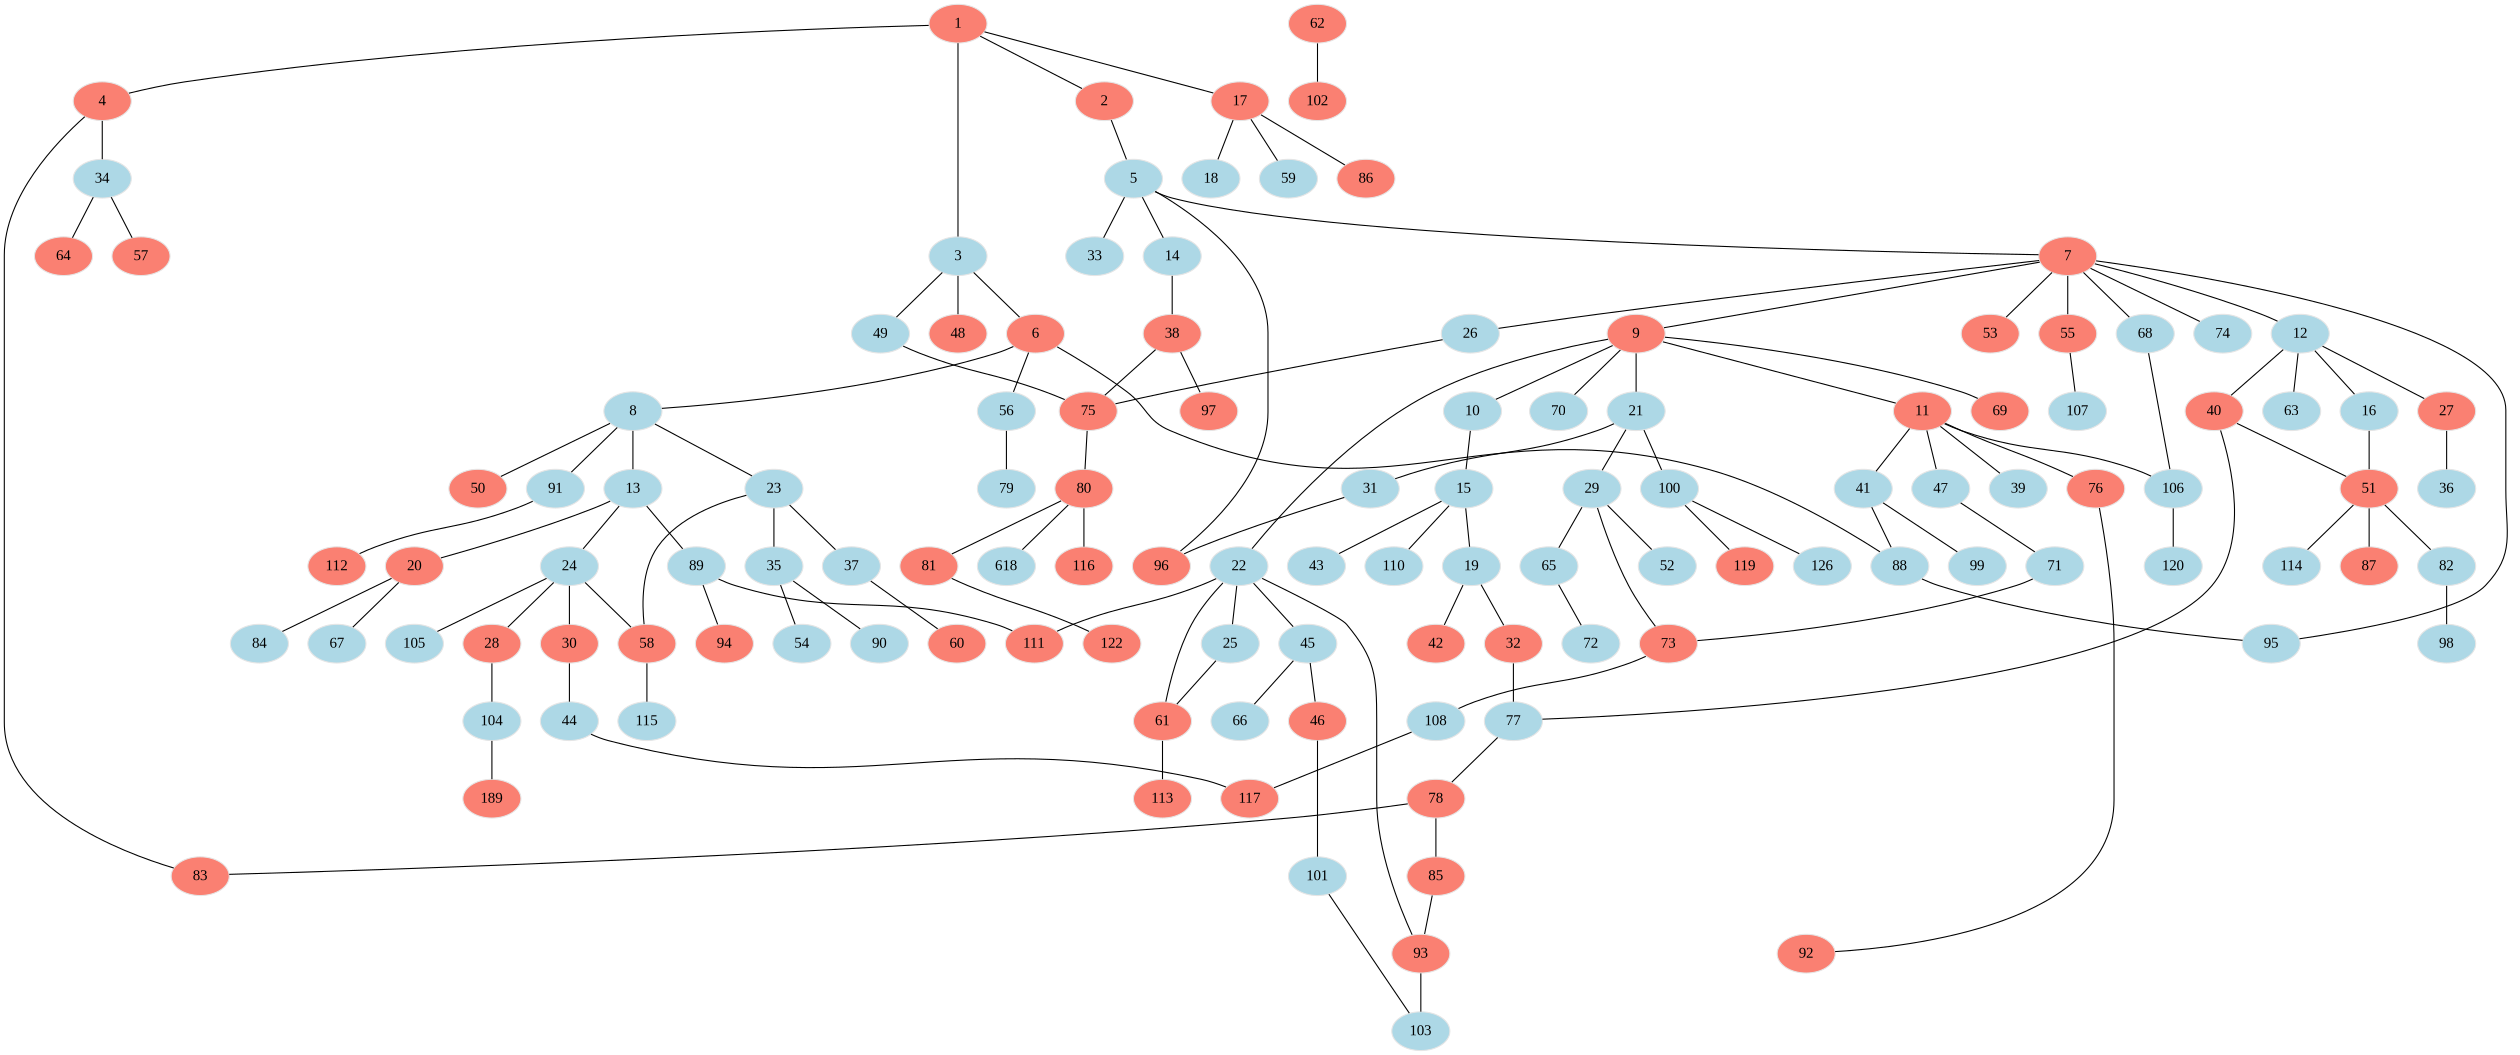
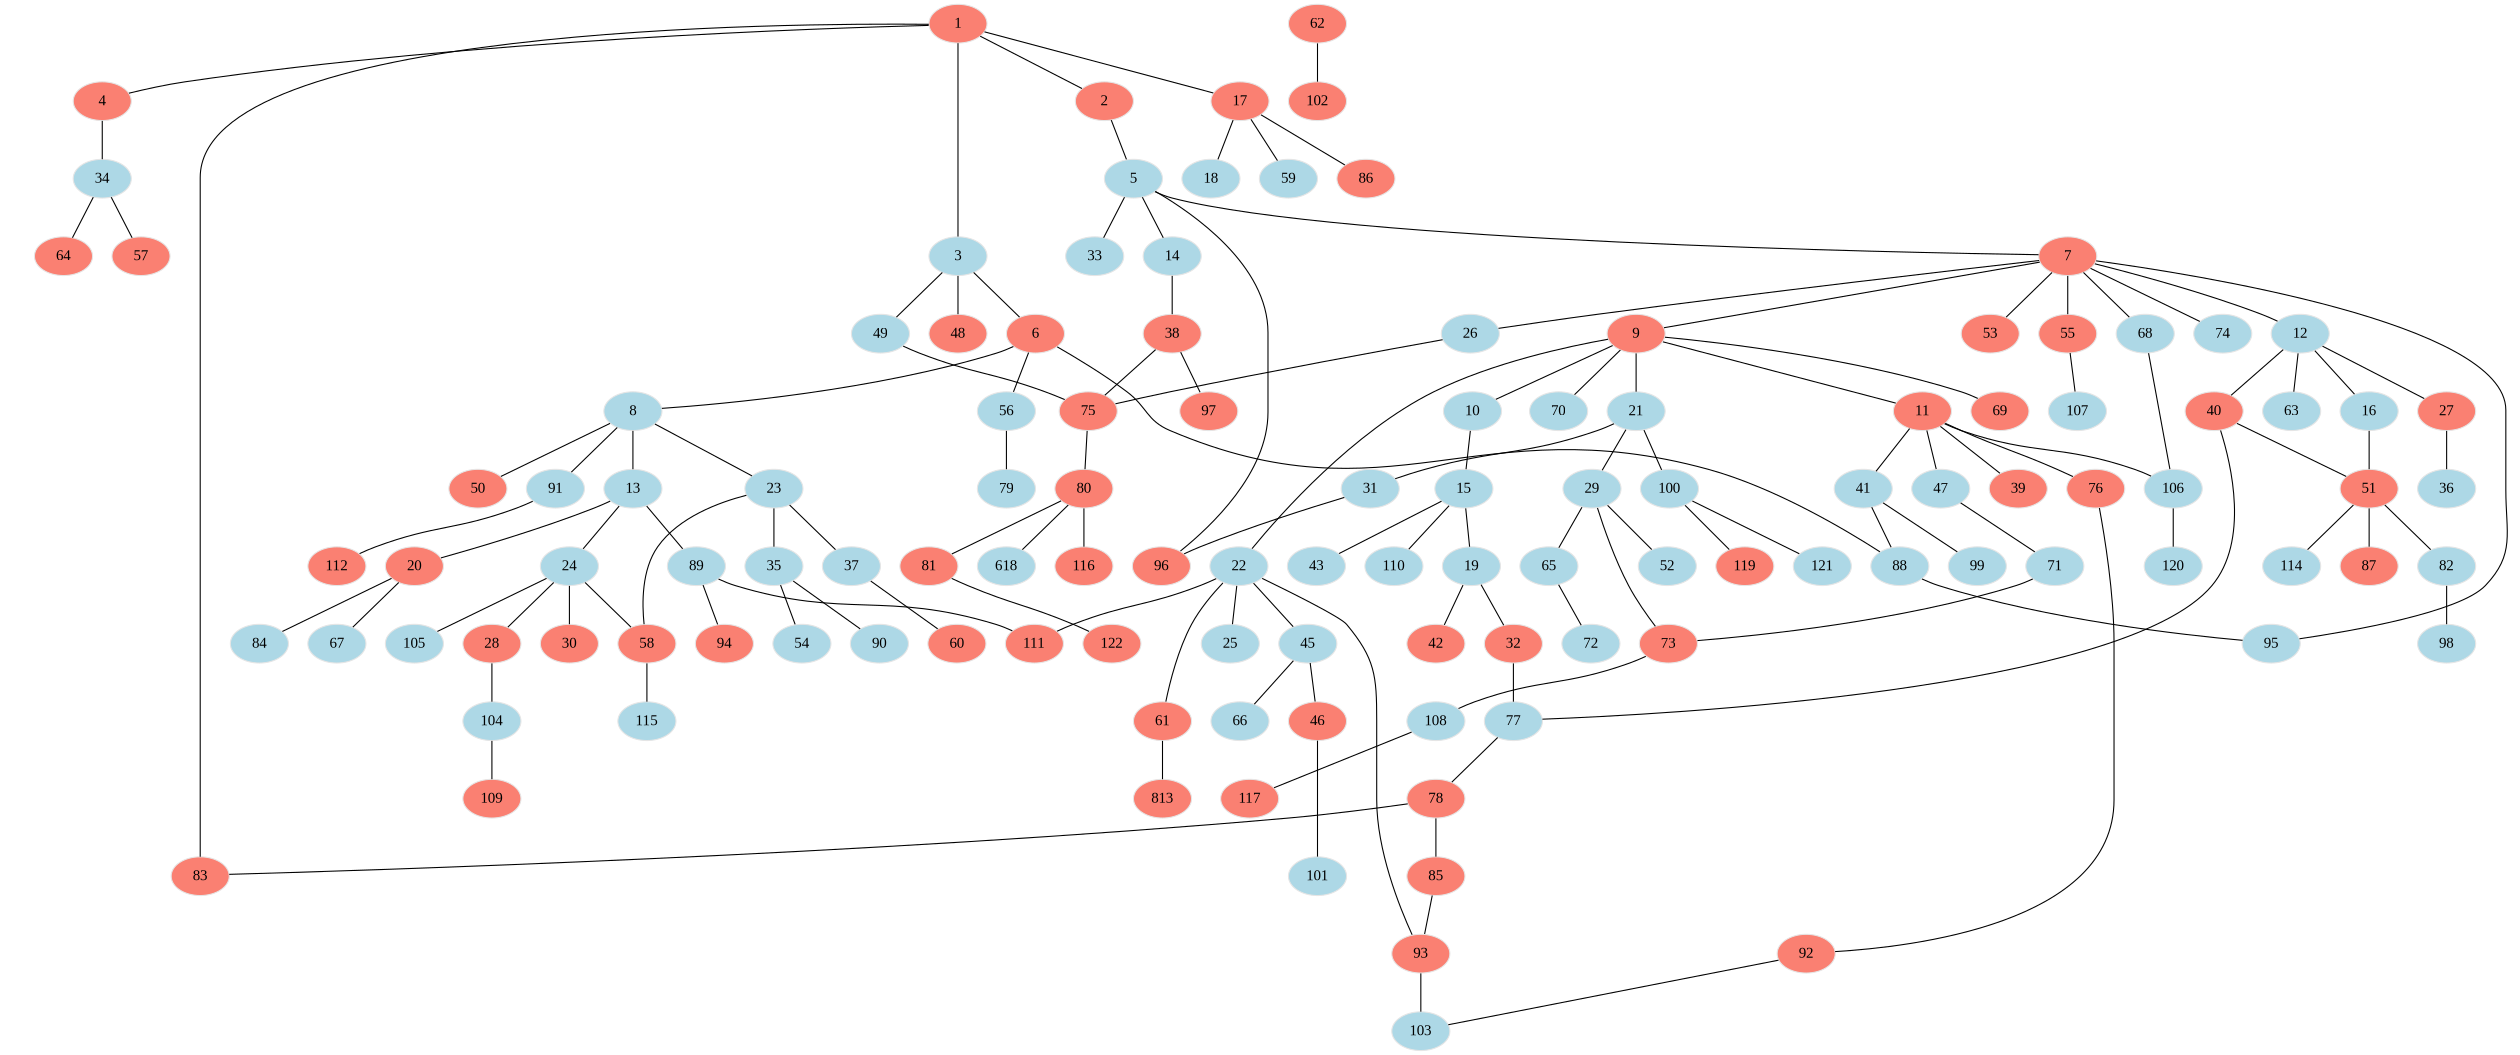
(2018, 489) -> (2018, 489)
(4, 525) -> (222, 135)
(1822, 566) -> (1822, 566)
(1196, 682) -> none
(569, 721) -> none
(492, 799) -> (492, 799)
(1162, 799) -> (1162, 799)
(1369, 954) -> (1613, 992)
